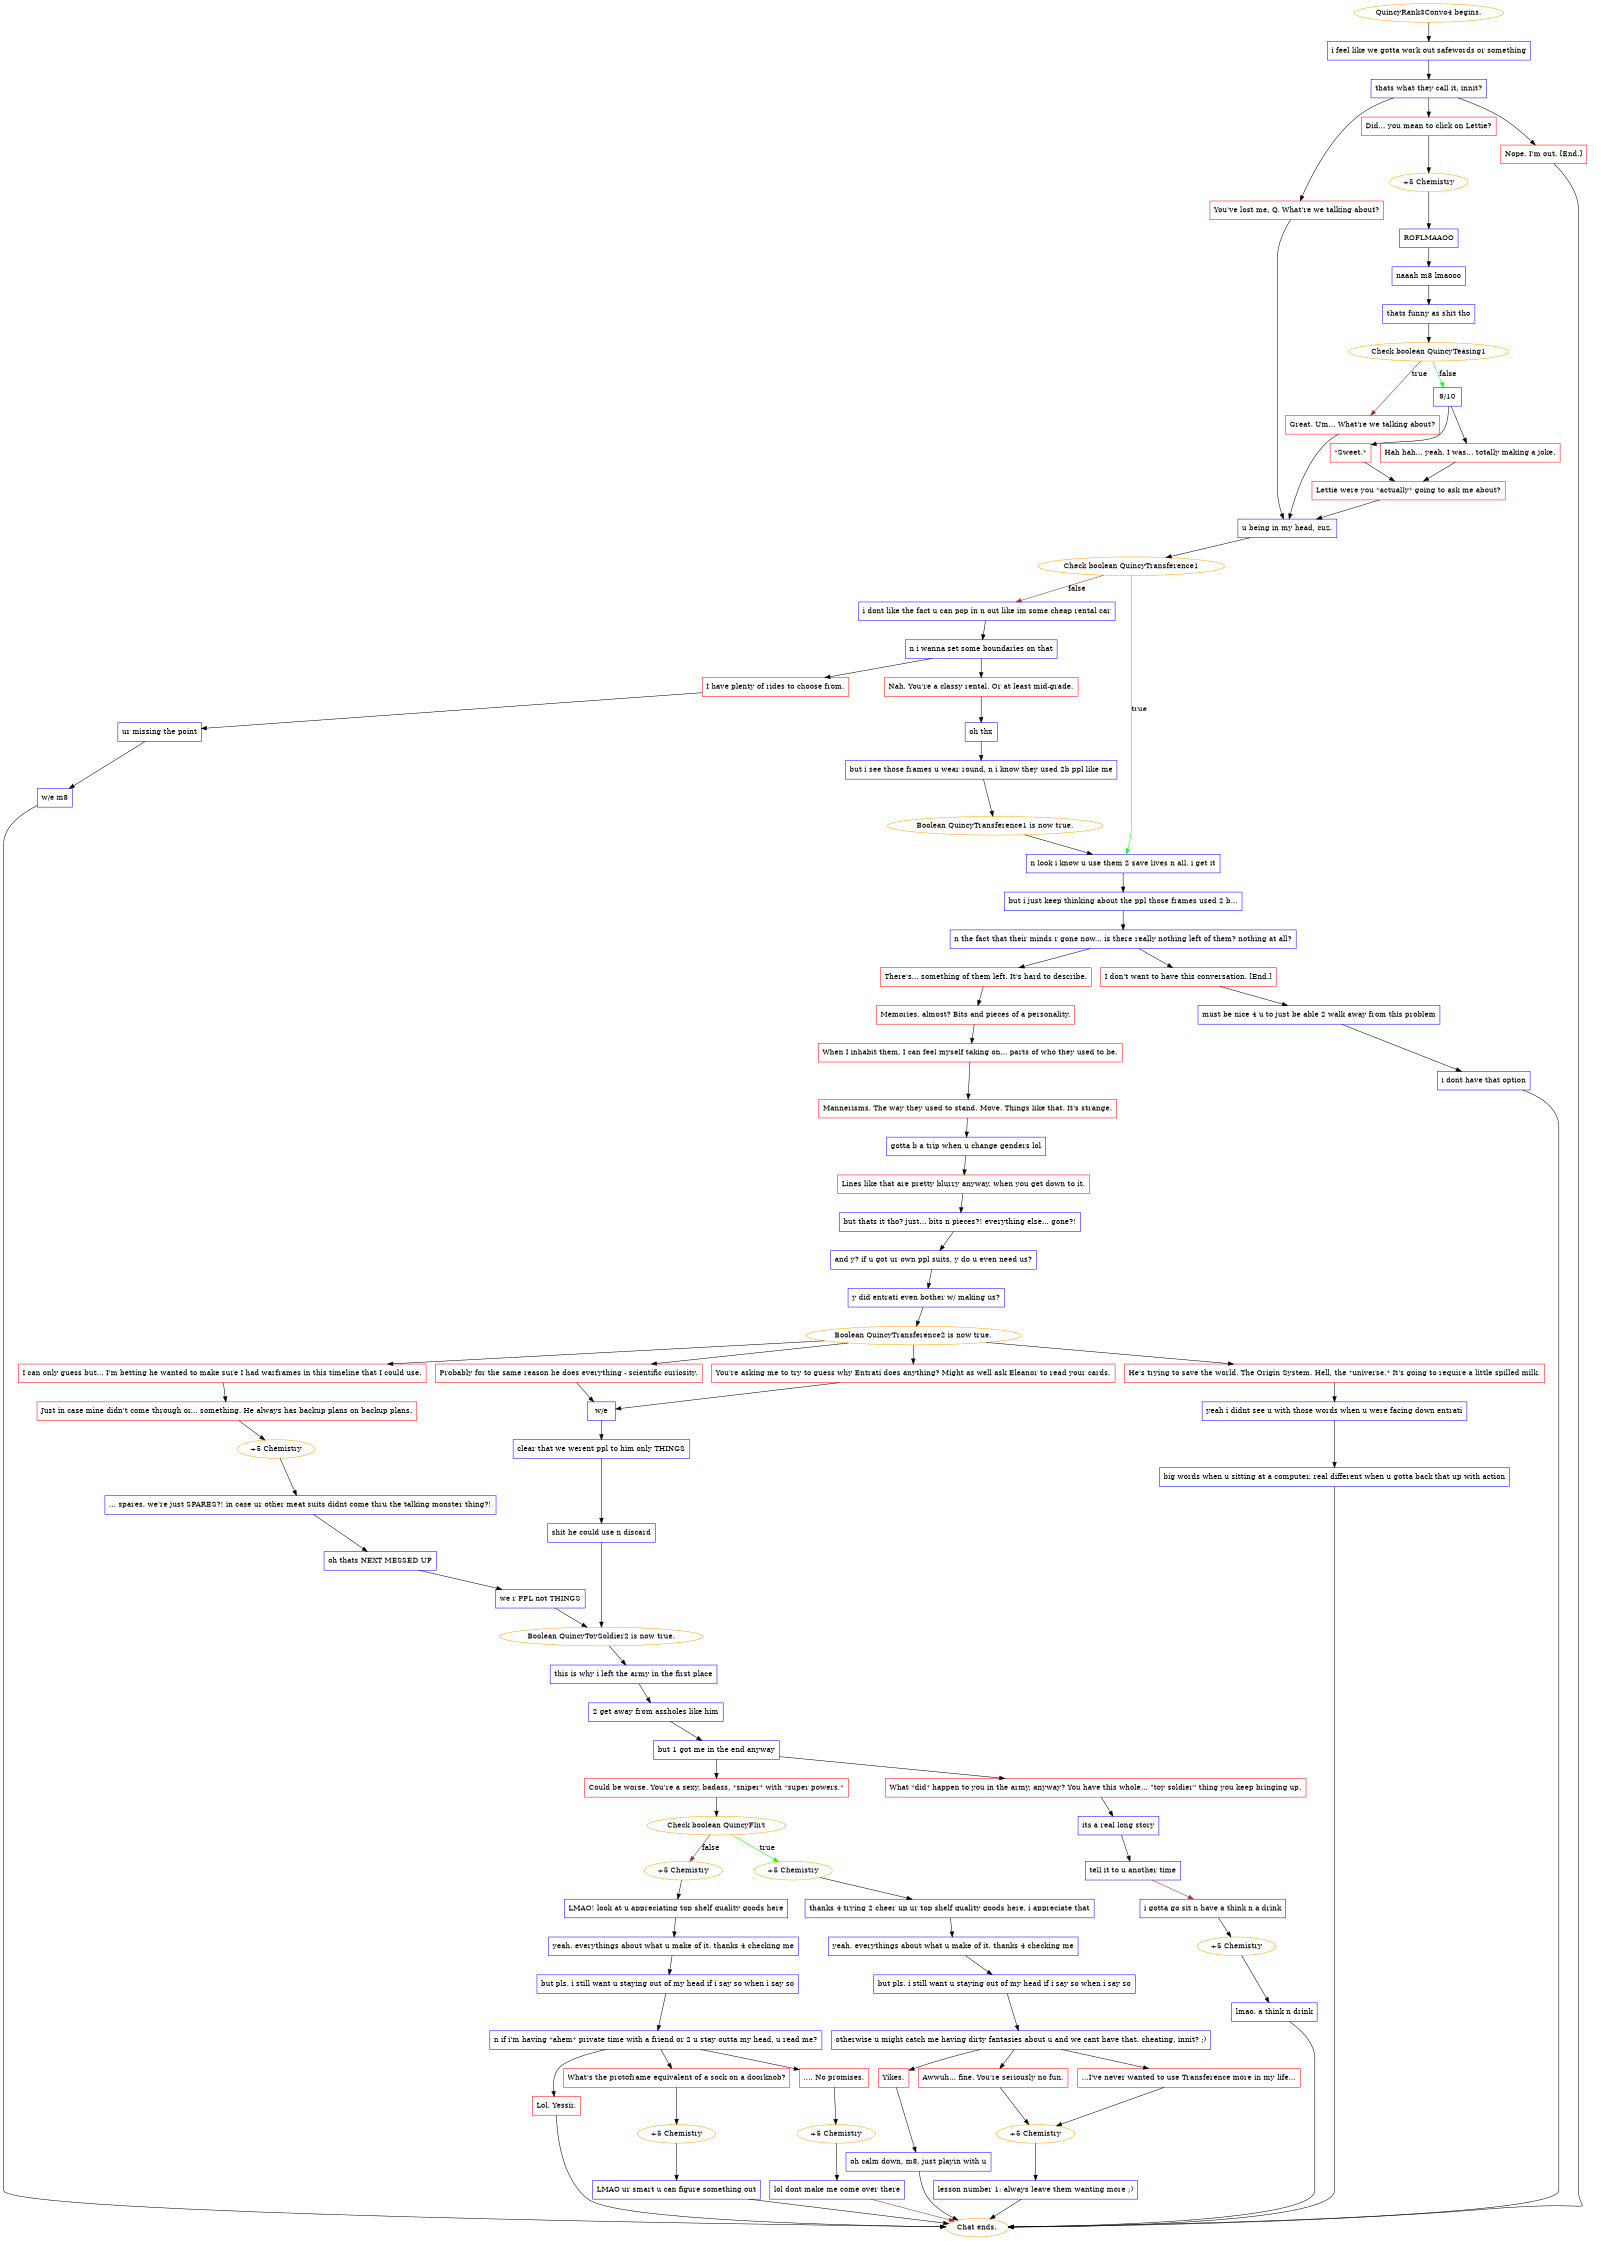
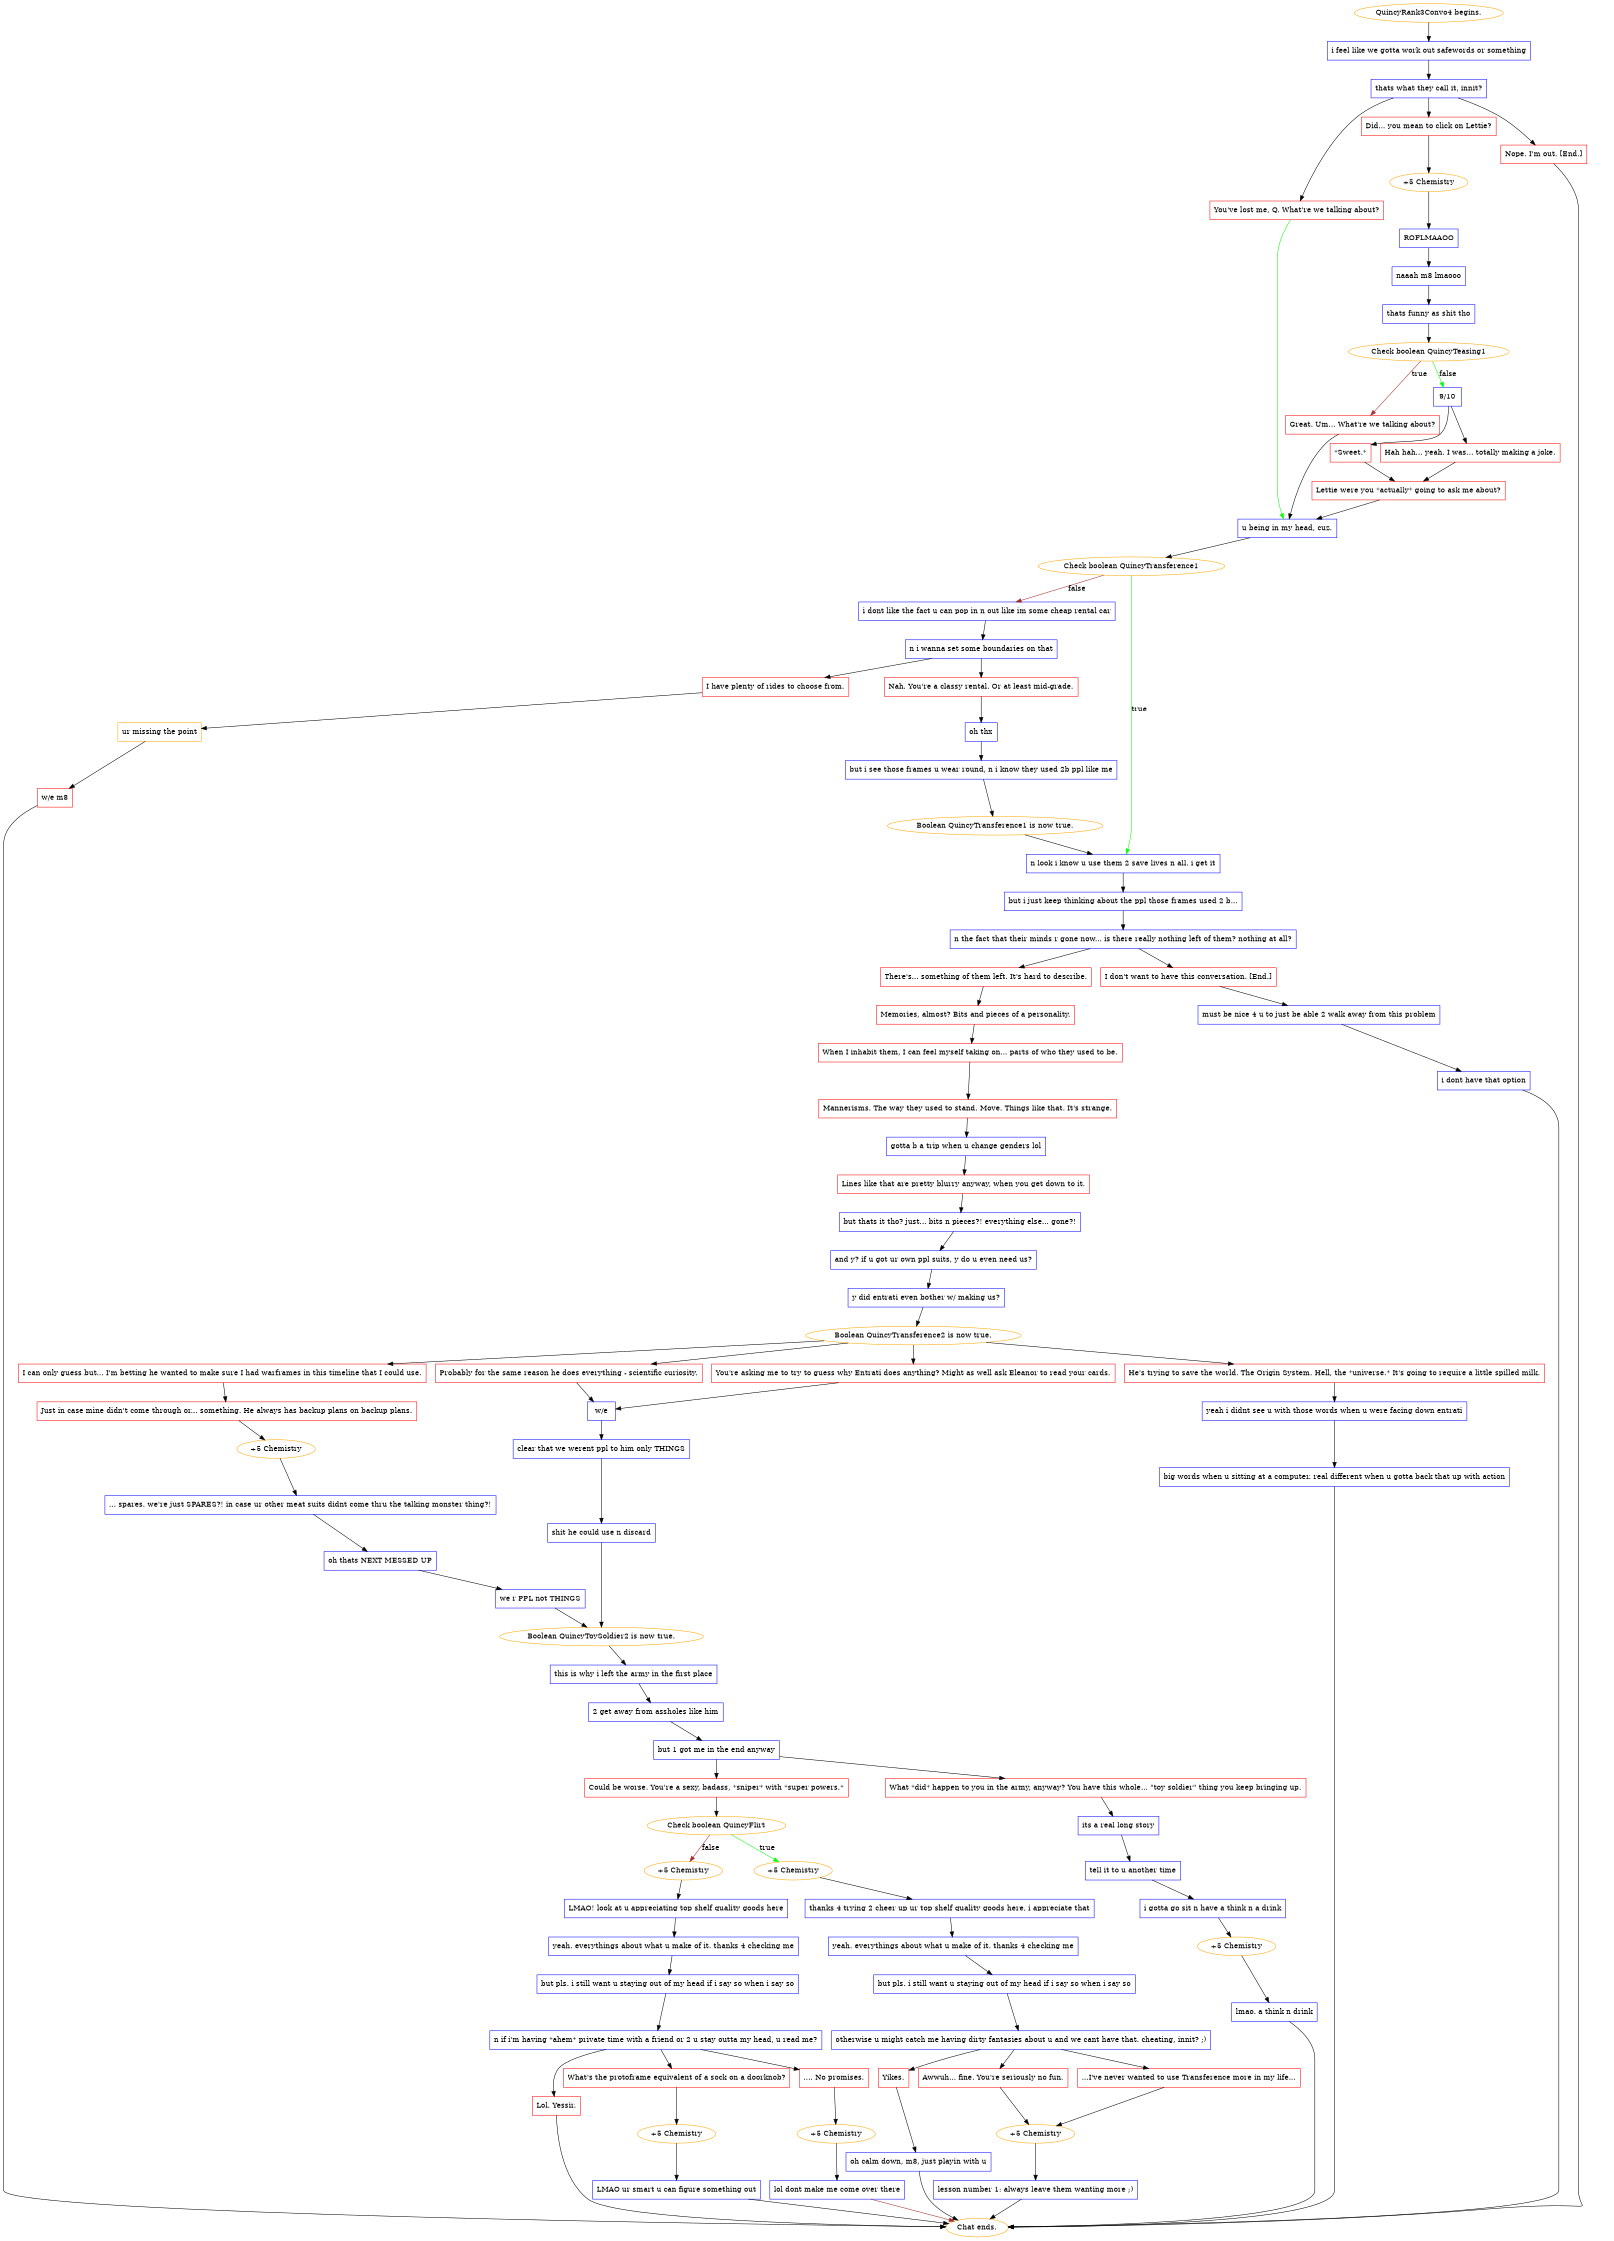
(1278, 366) -> (1278, 366)
(160, 732) -> (160, 732)
(55, 798) -> (55, 798)
(1170, 1888) -> (1170, 1888)
